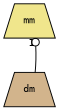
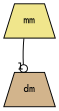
(36, 59) -> (23, 52)
